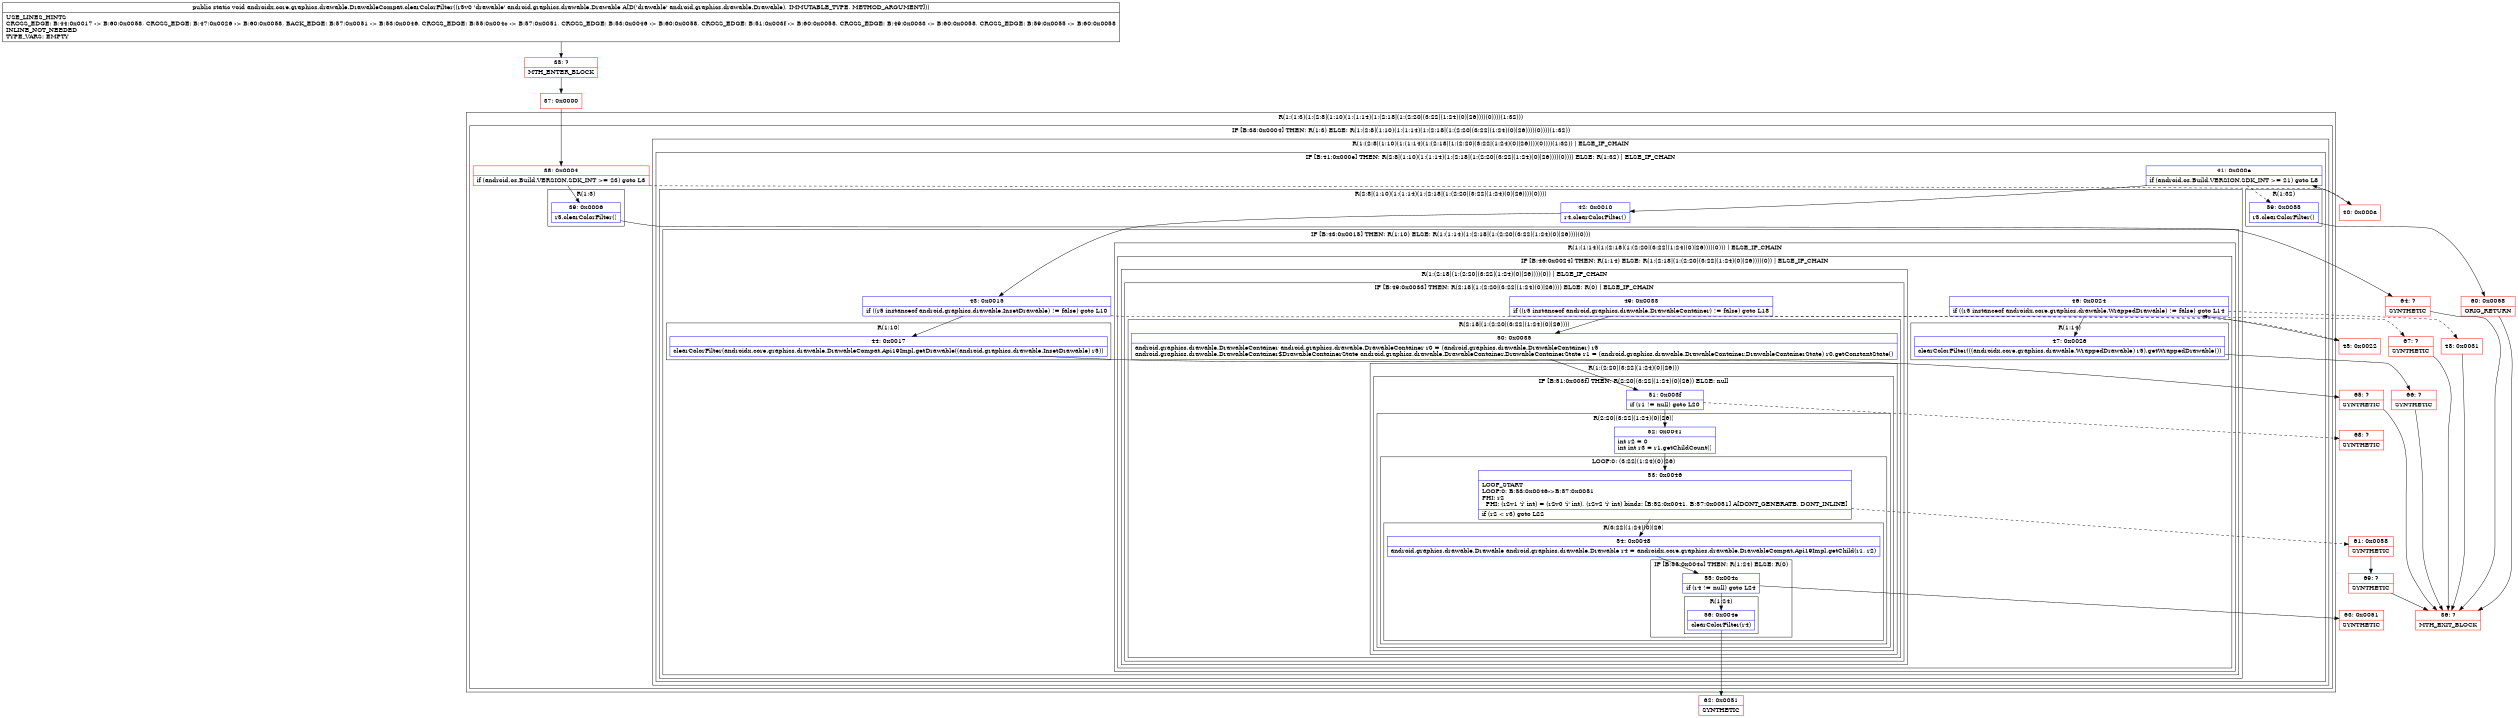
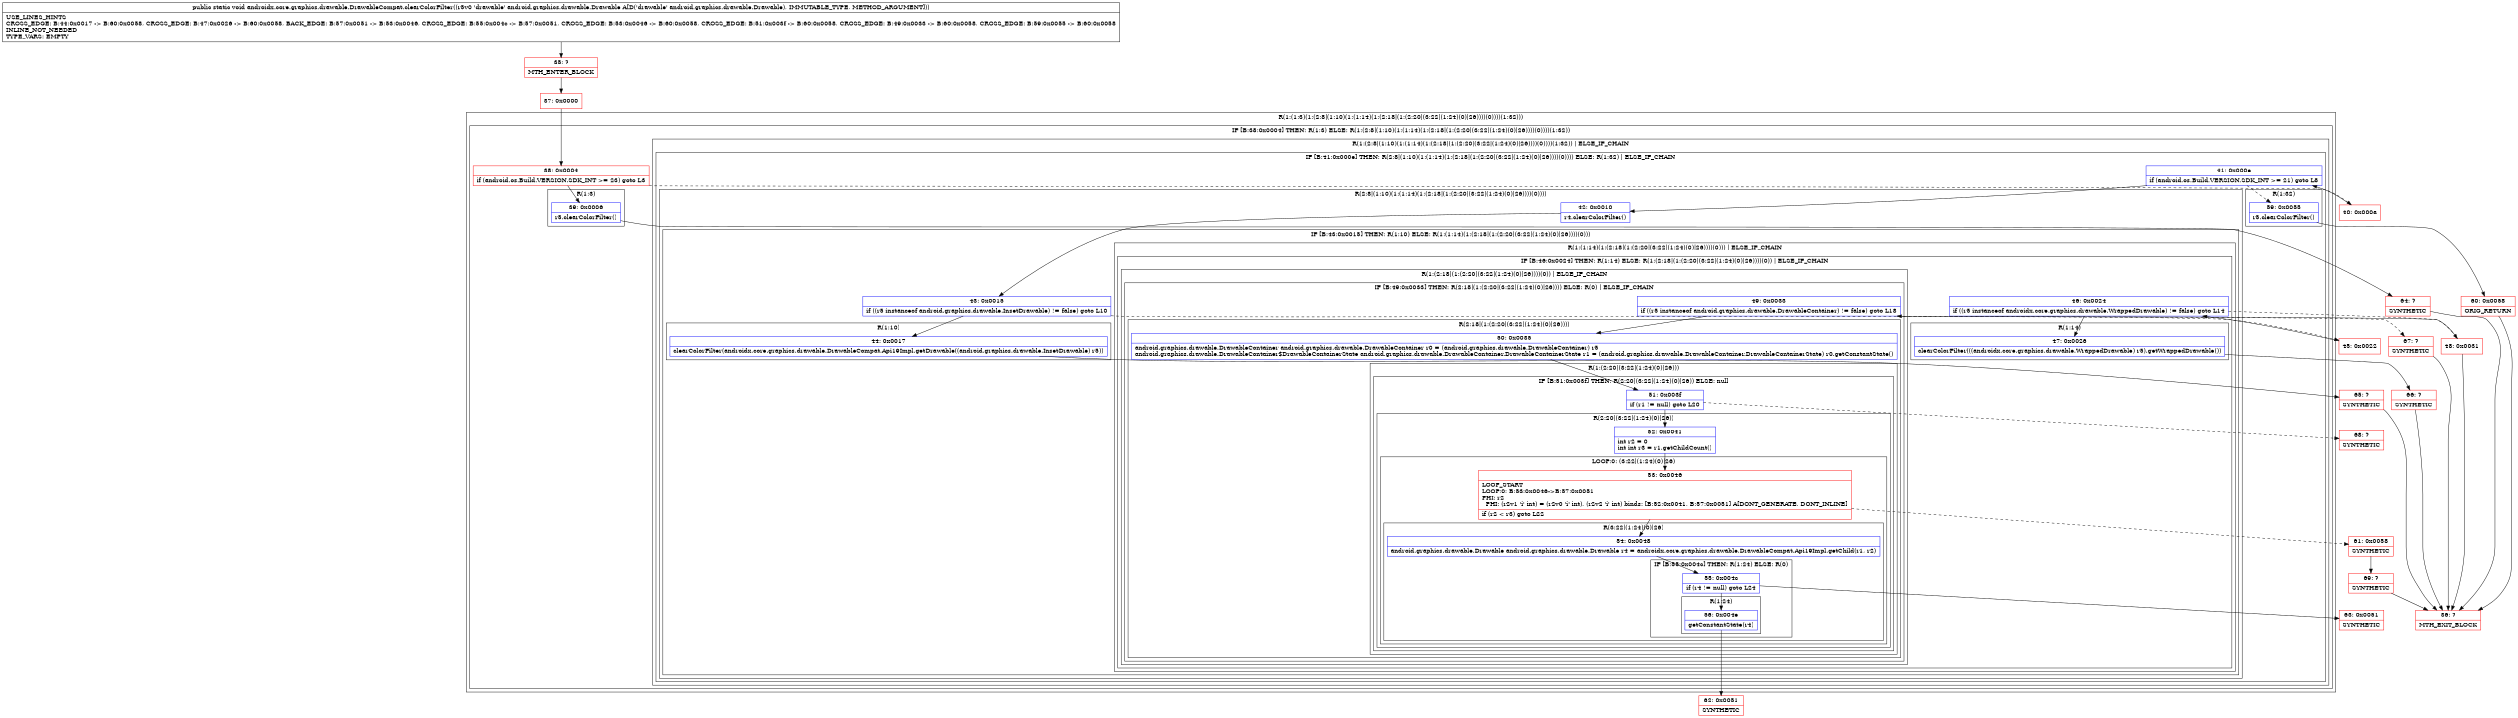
none -> (2183, 317)
(1665, 495) -> (1665, 495)
(1721, 625) -> (1721, 625)
